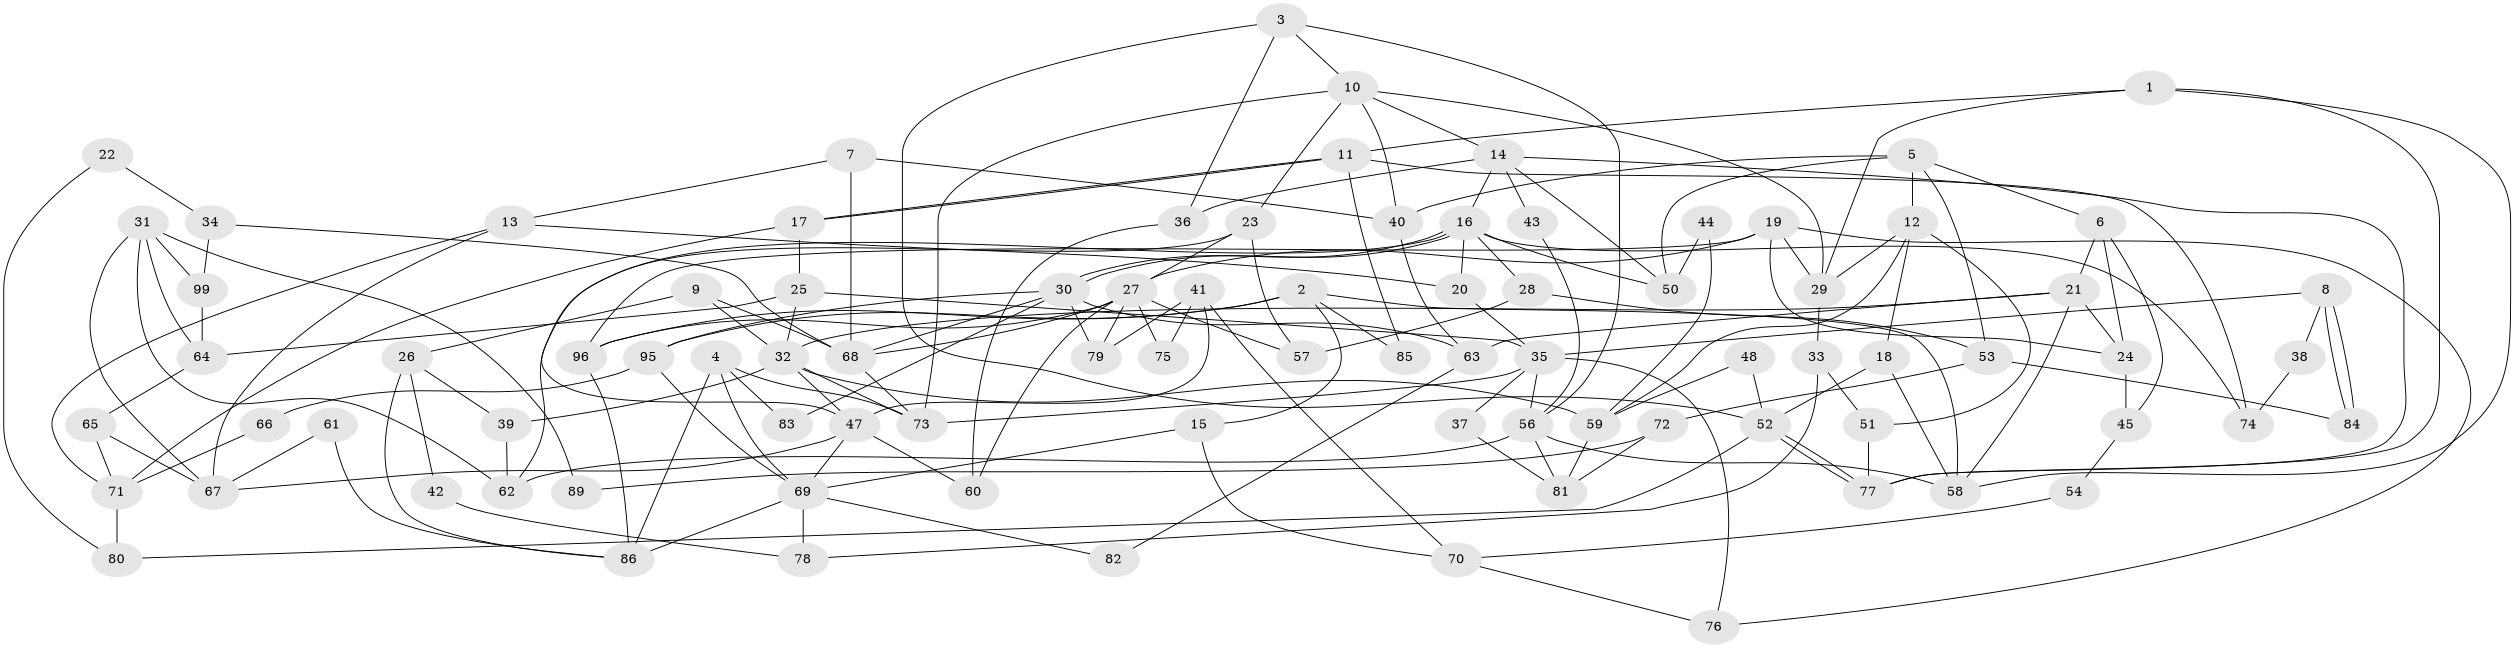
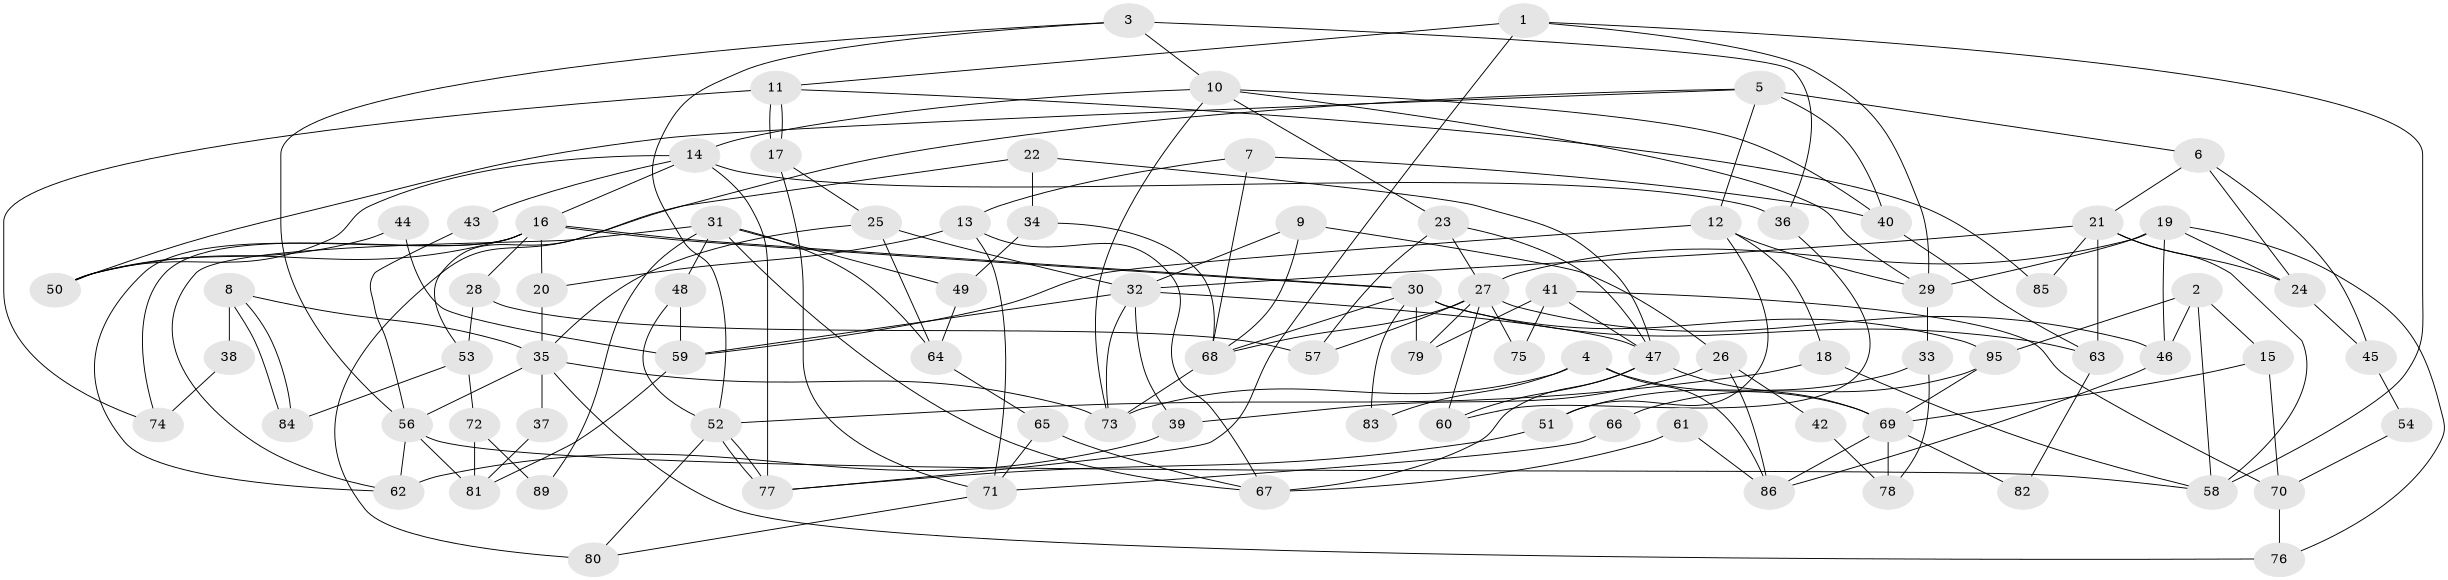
none -> (1367, 190)
none -> (696, 261)
(202, 290) -> (961, 290)
(1344, 318) -> (2063, 265)
(581, 358) -> (2165, 358)
